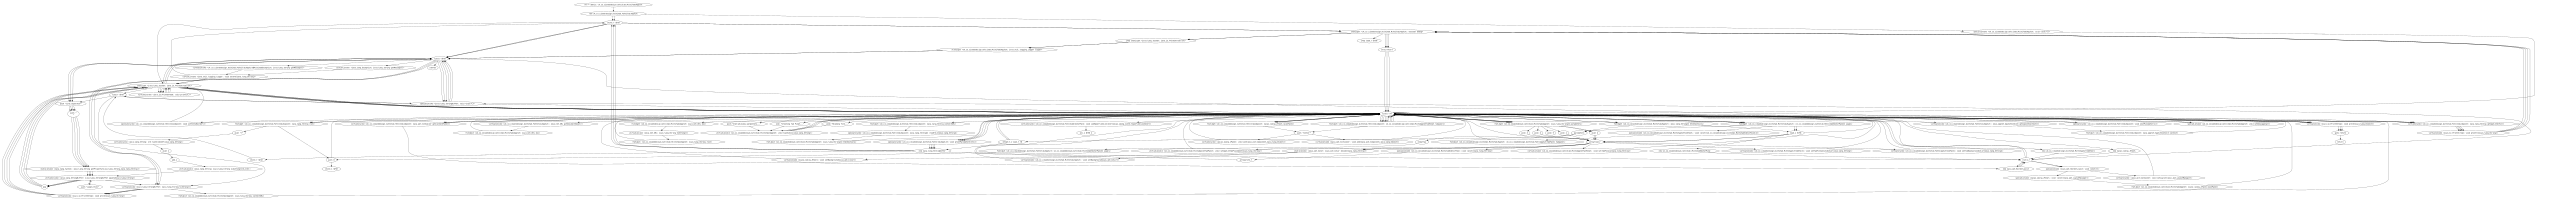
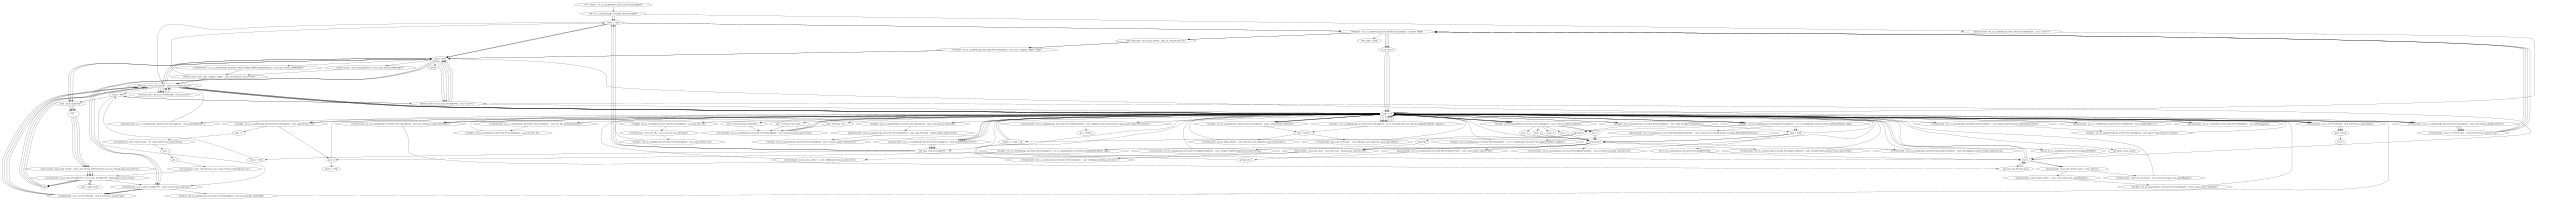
(975, 147) -> (1155, 116)
(2068, 151) -> (2068, 151)
